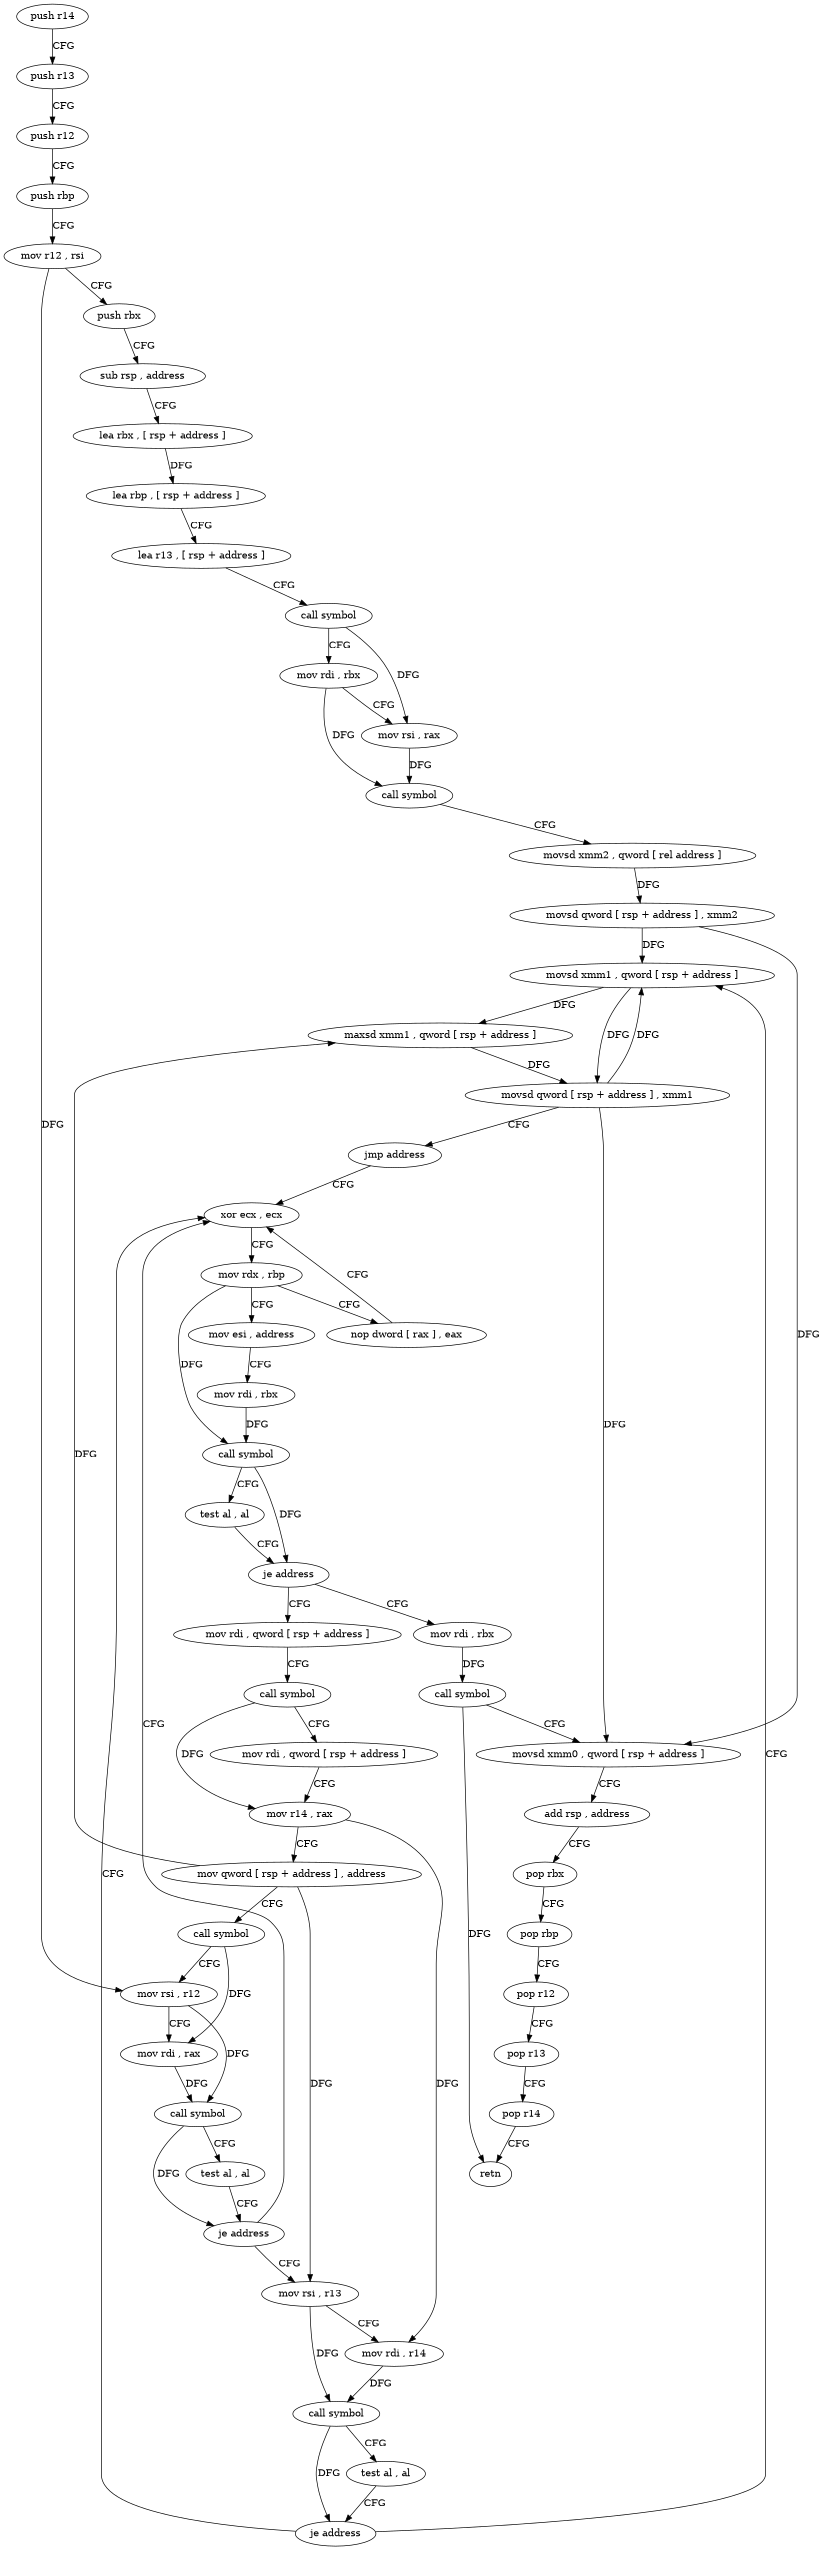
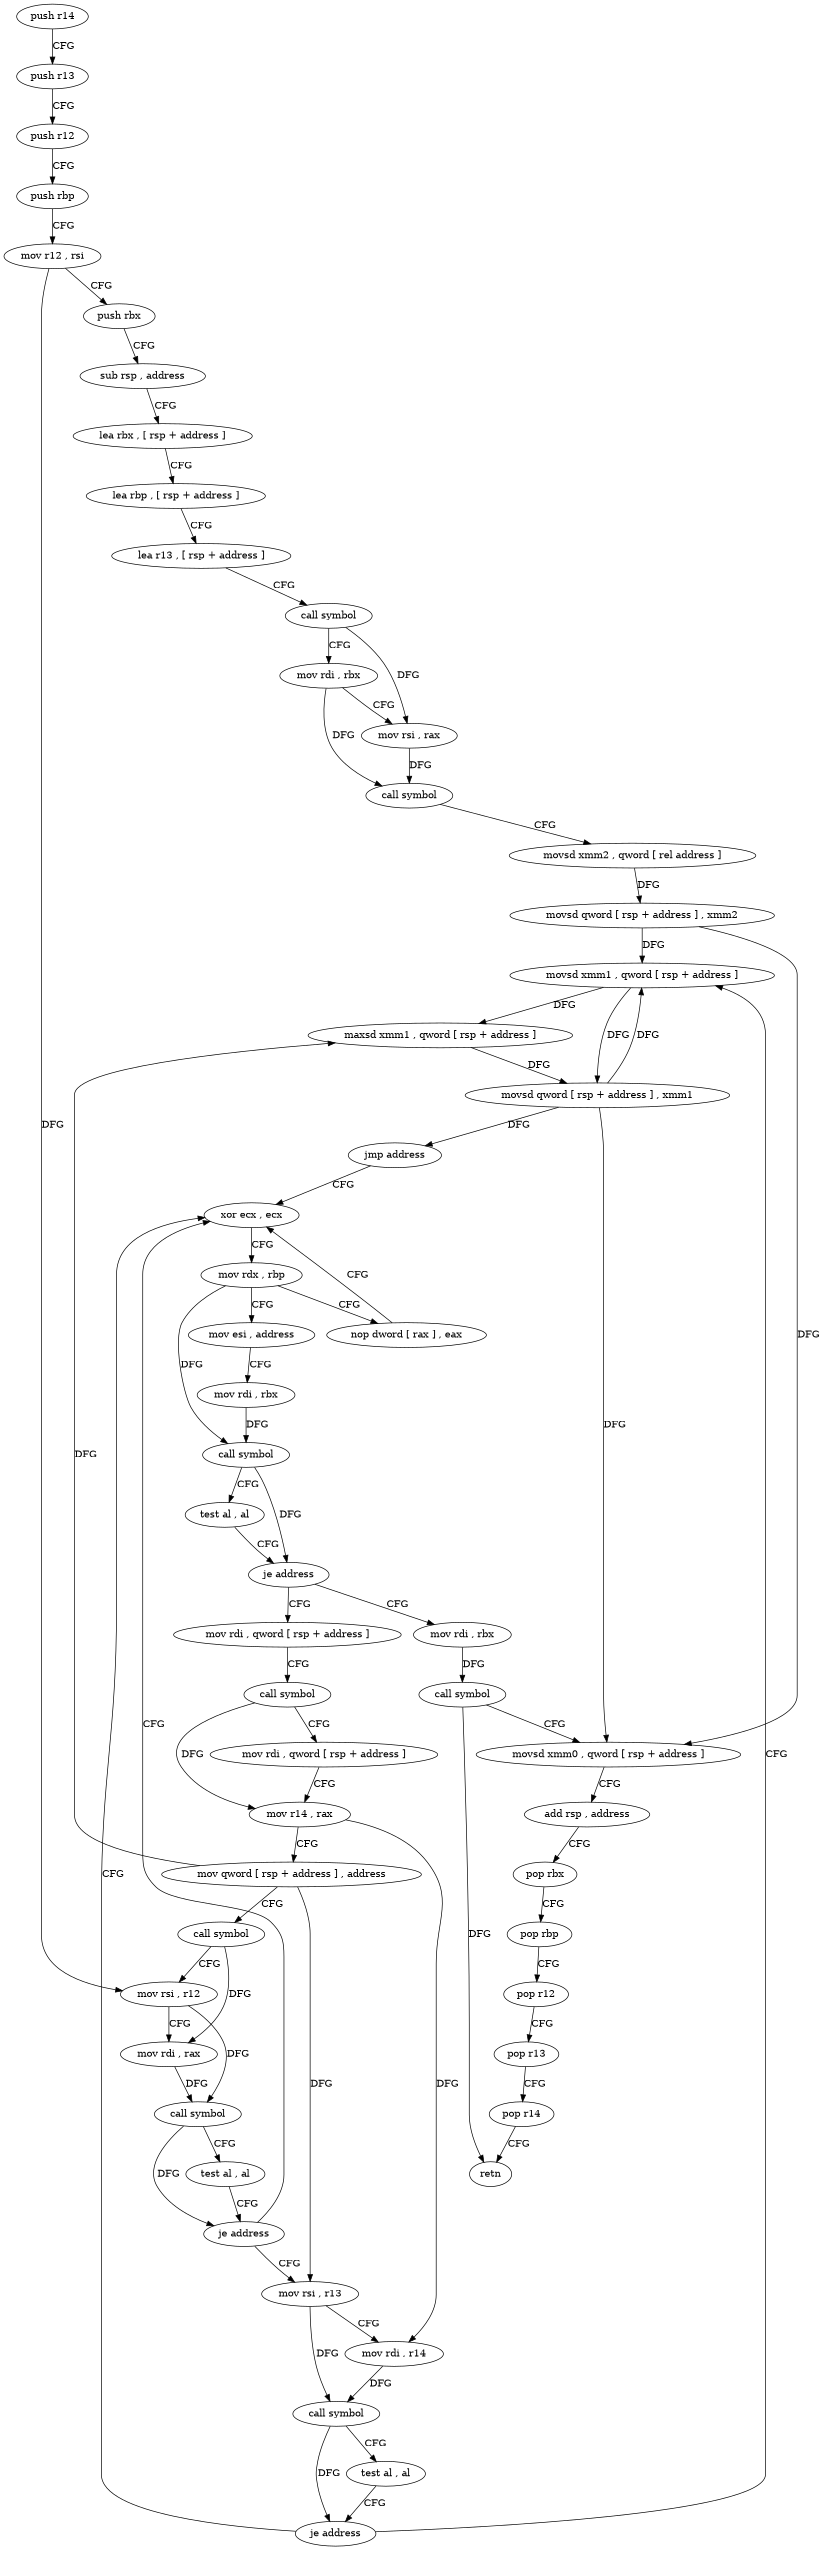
(181, 466) -> (181, 466)
(519, 1125) -> (519, 1125)
